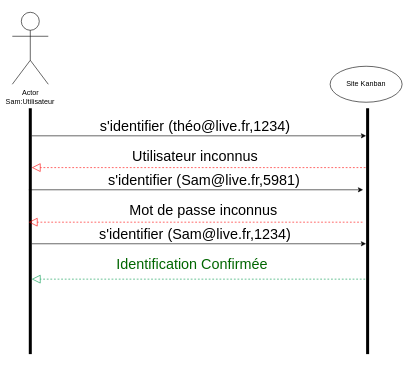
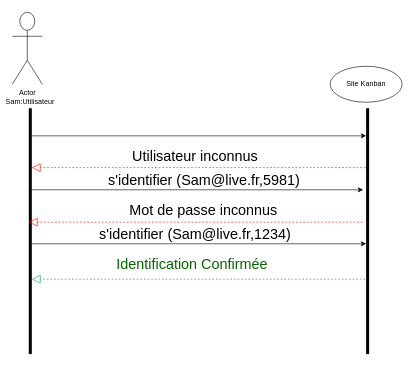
(30, 48) -> (27, 48)
(195, 126) -> none
